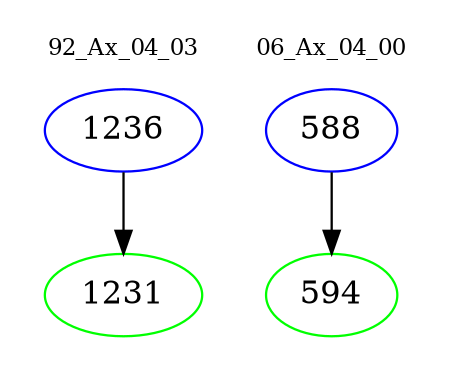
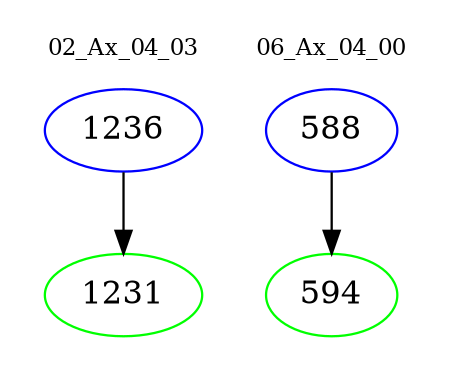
(124, 49) -> (124, 49)
